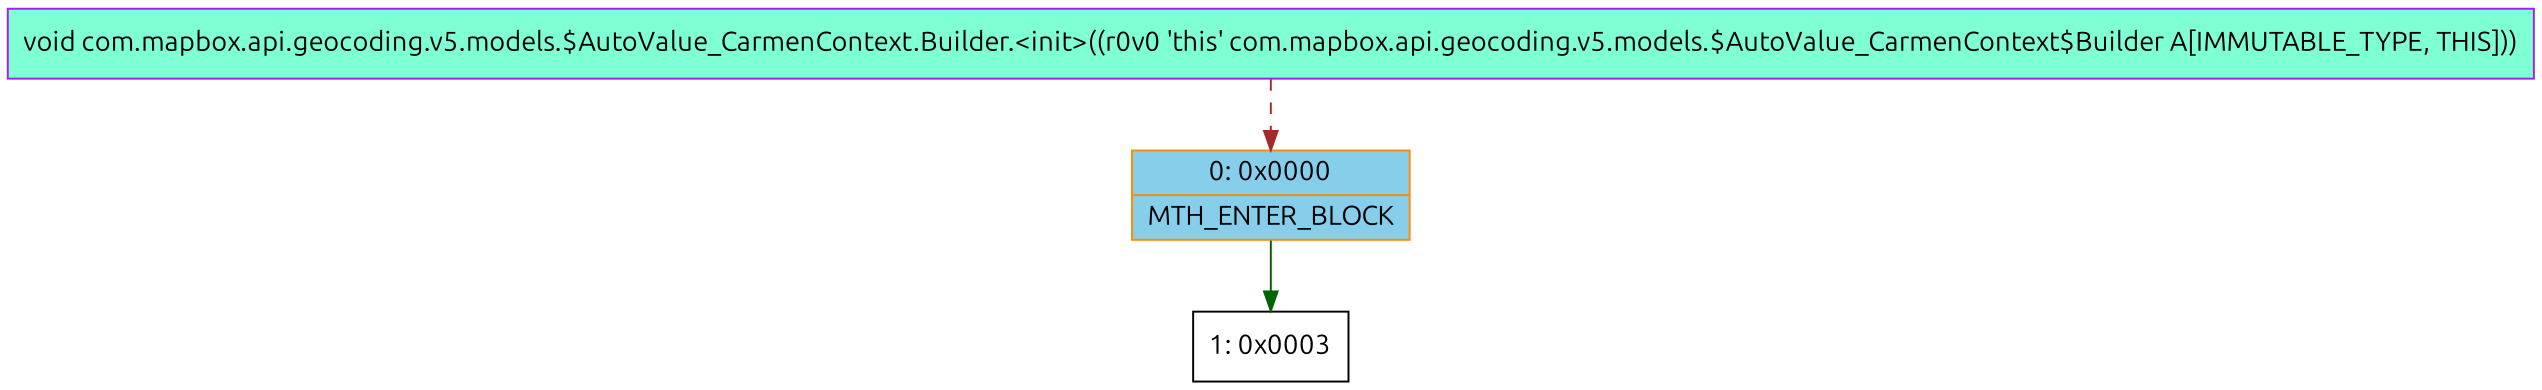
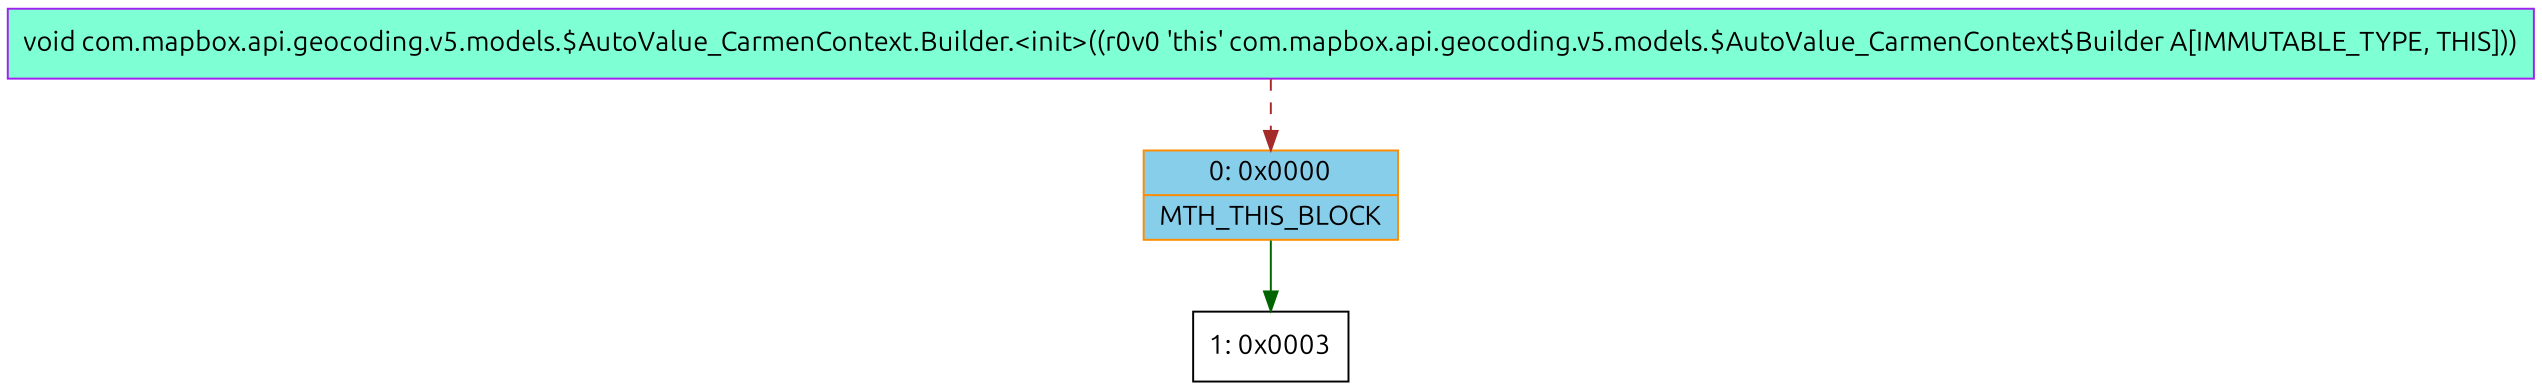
(1271, 216) -> (1271, 216)
